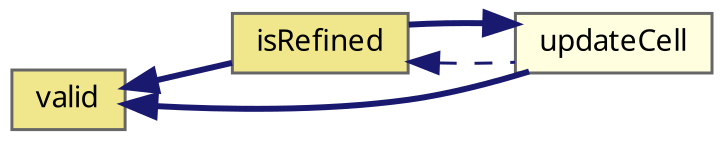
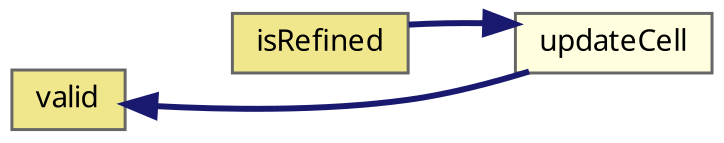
(477, 63) -> none
(194, 72) -> none
